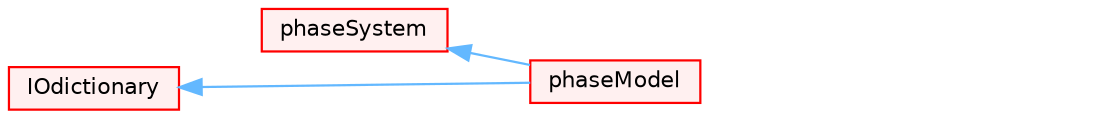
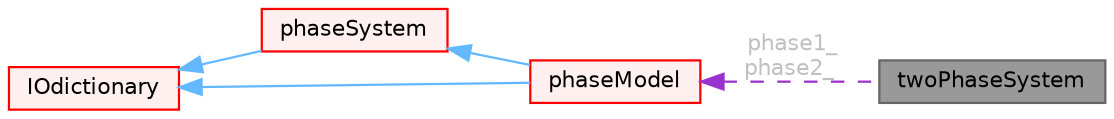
none -> (232, 58)
none -> (992, 82)
